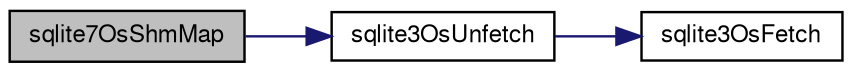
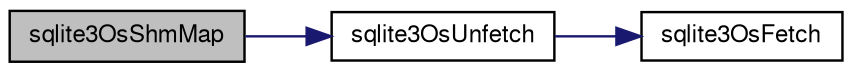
(127, 36) -> (127, 36)
